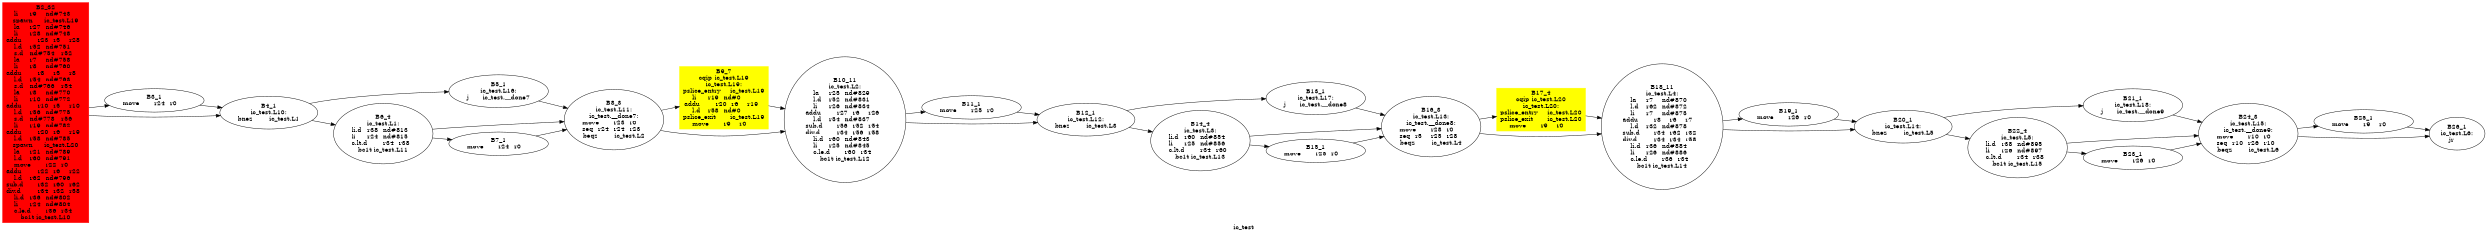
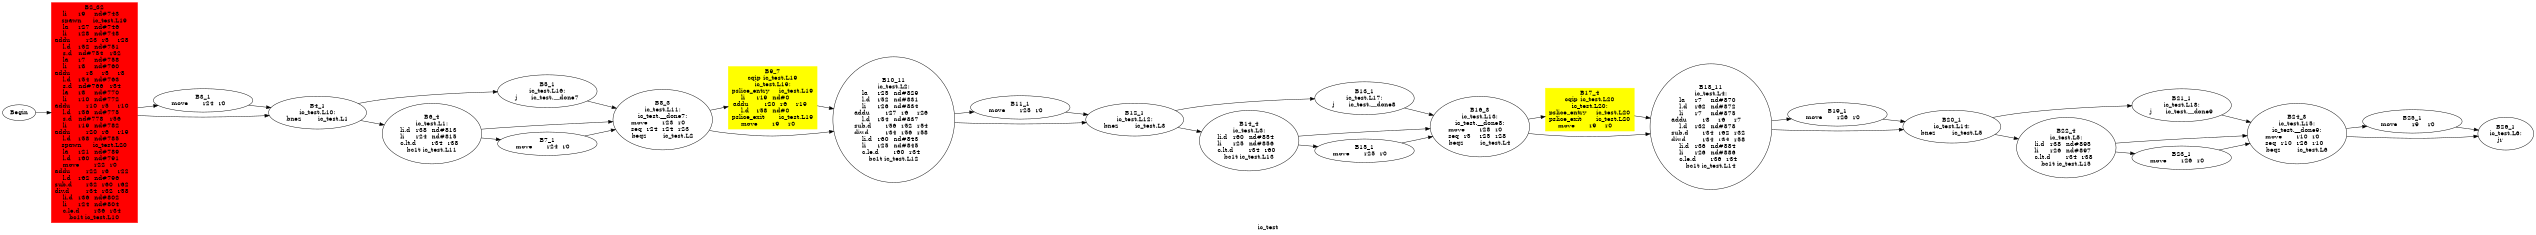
none -> (19, 113)
